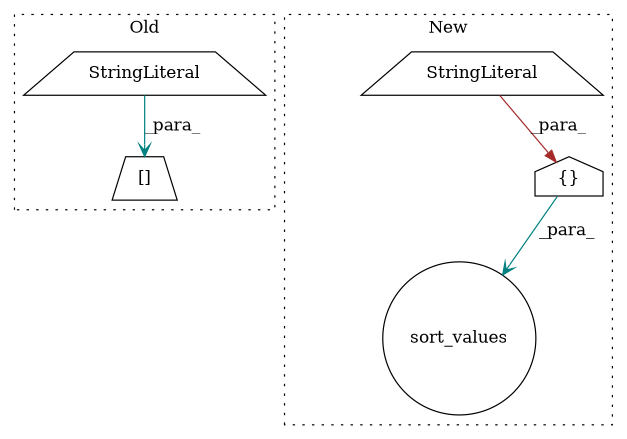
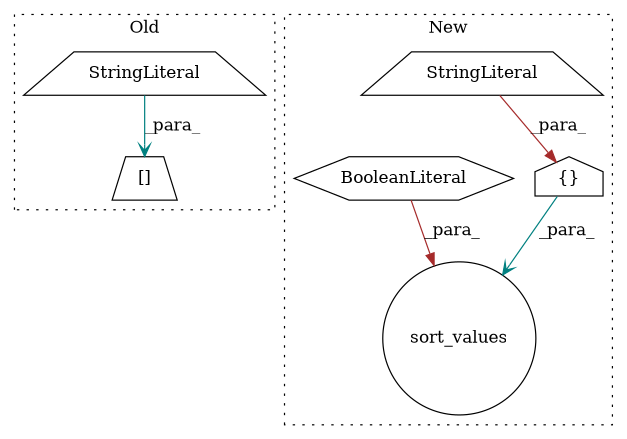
none -> (404, 178)
